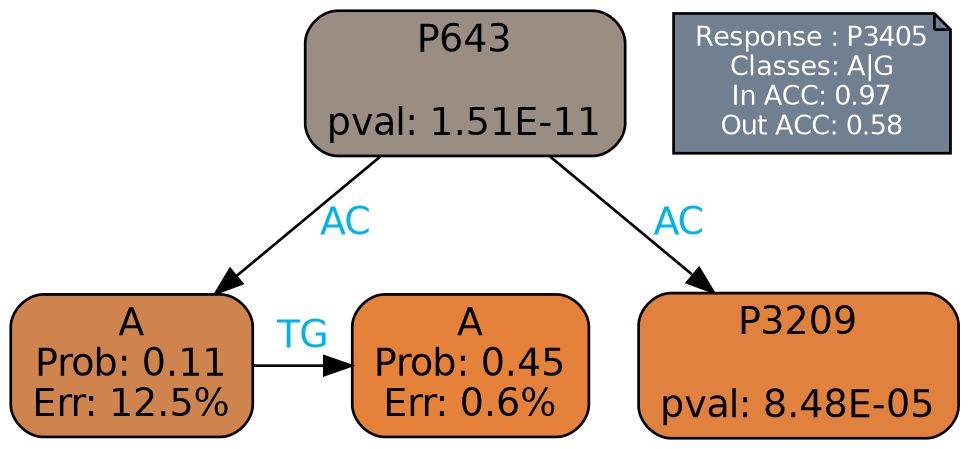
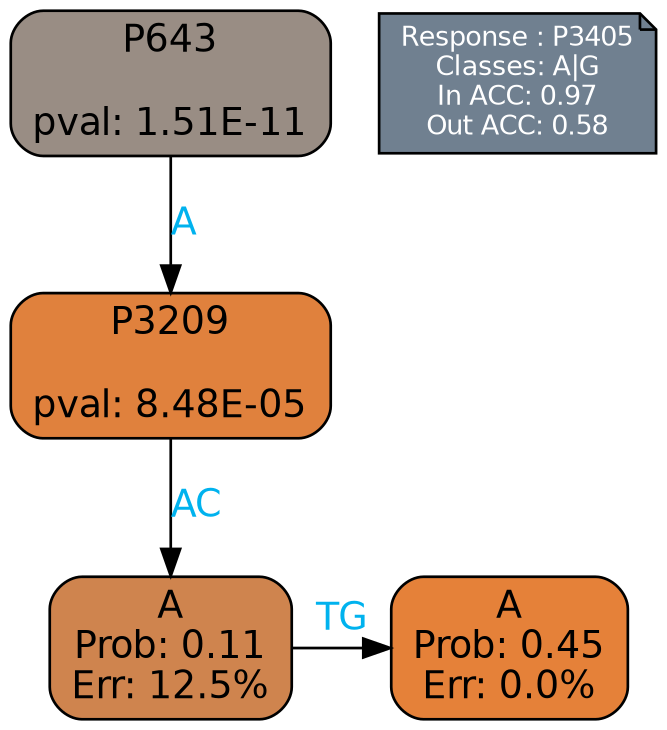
(308, 216) -> (171, 494)
(679, 225) -> (184, 225)
(471, 366) -> (510, 648)
